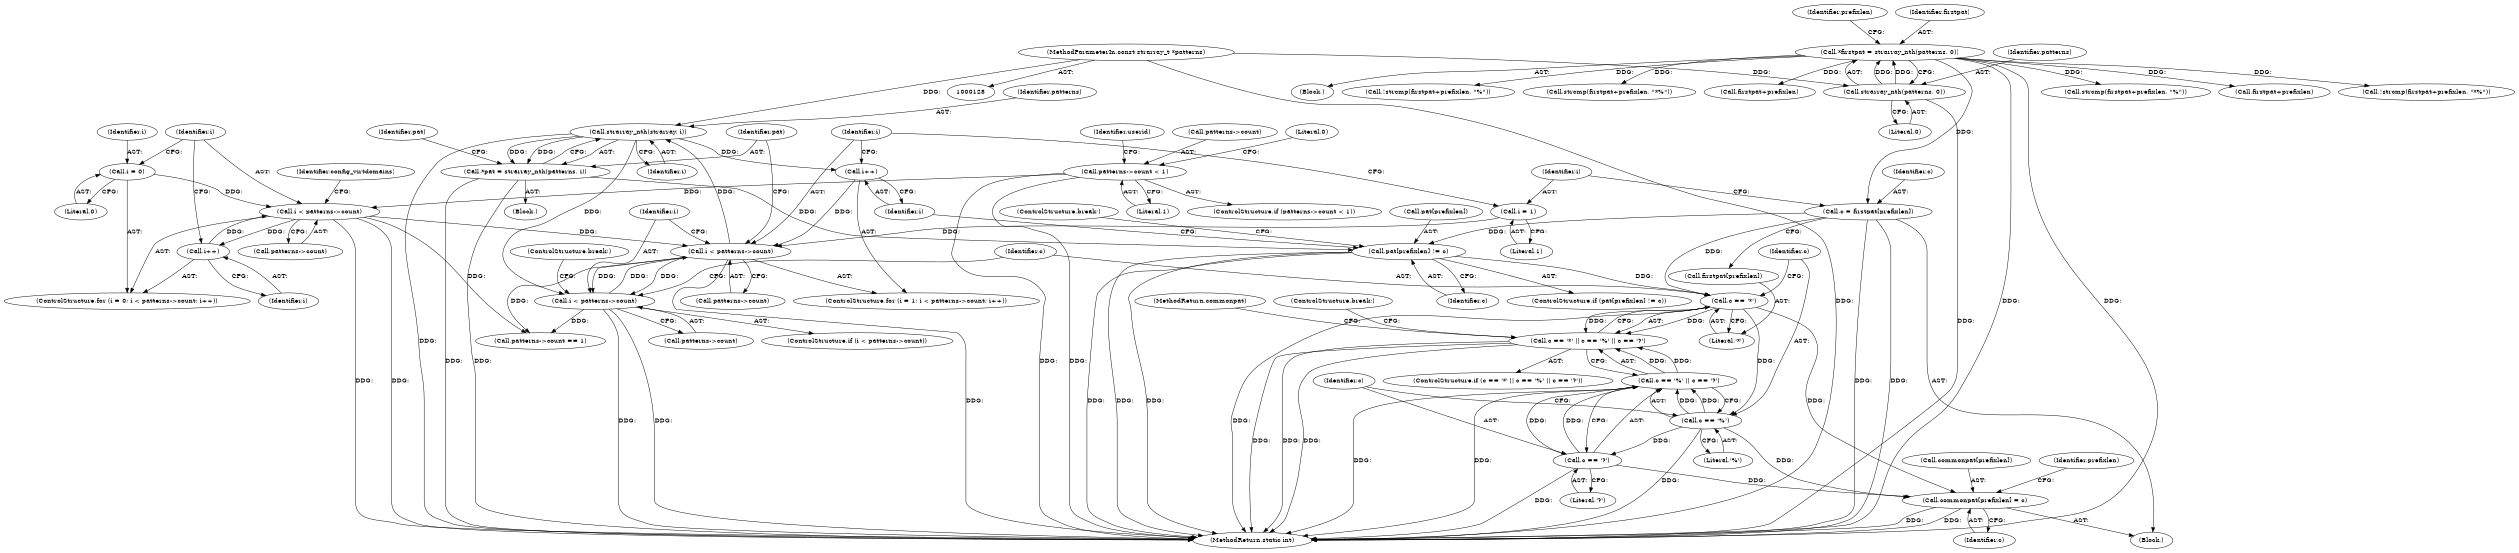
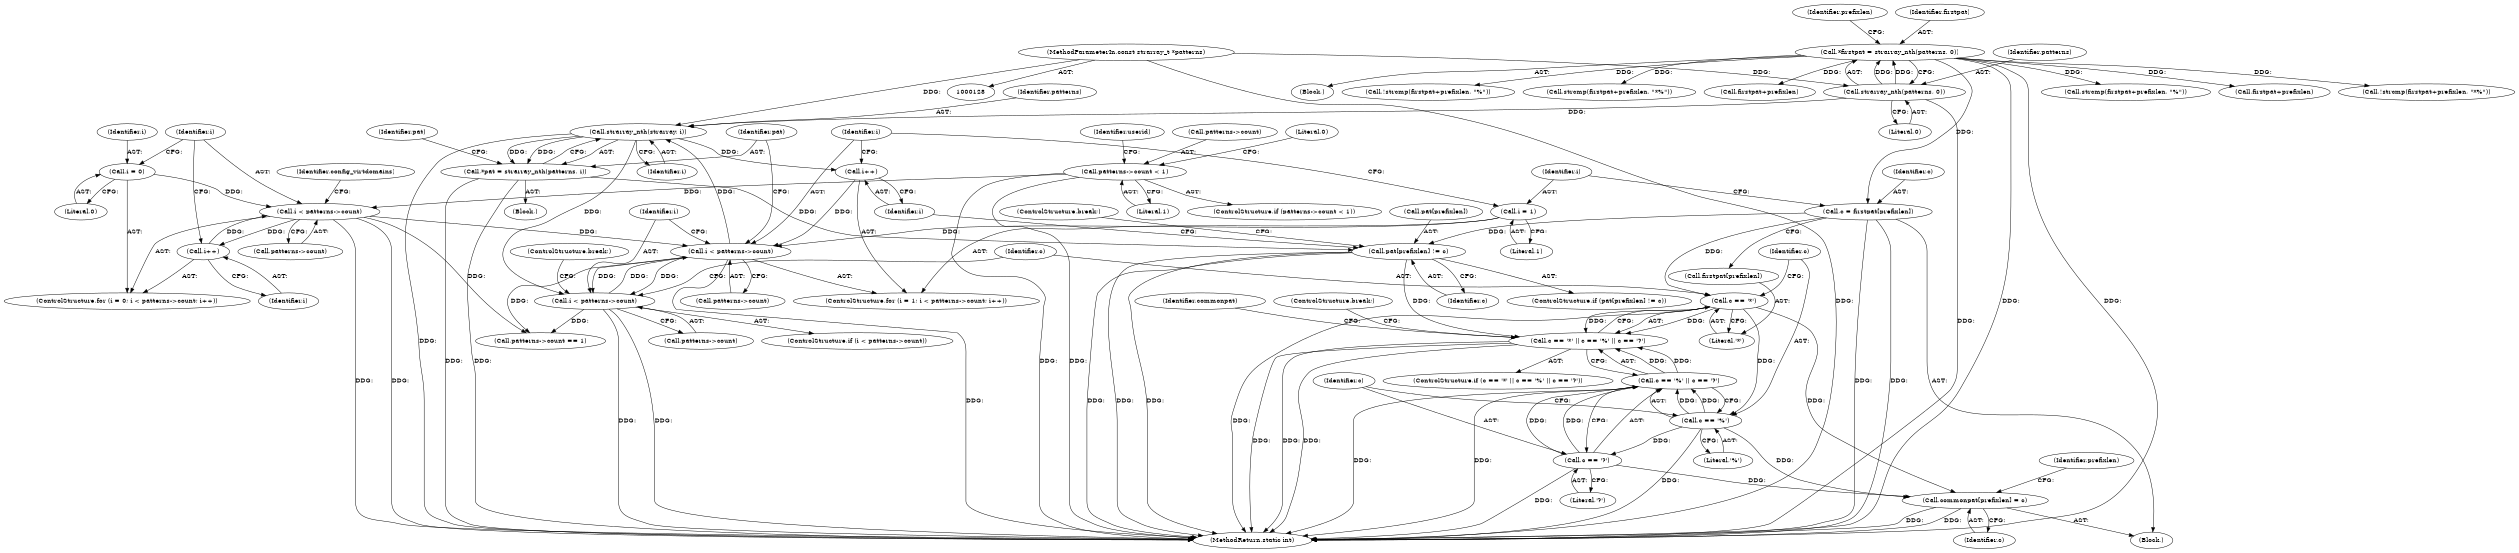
none -> (1270, 113)
none -> (1067, 229)
(1581, 272) -> (1437, 322)
(1200, 301) -> (1200, 301)
(1966, 461) -> none
